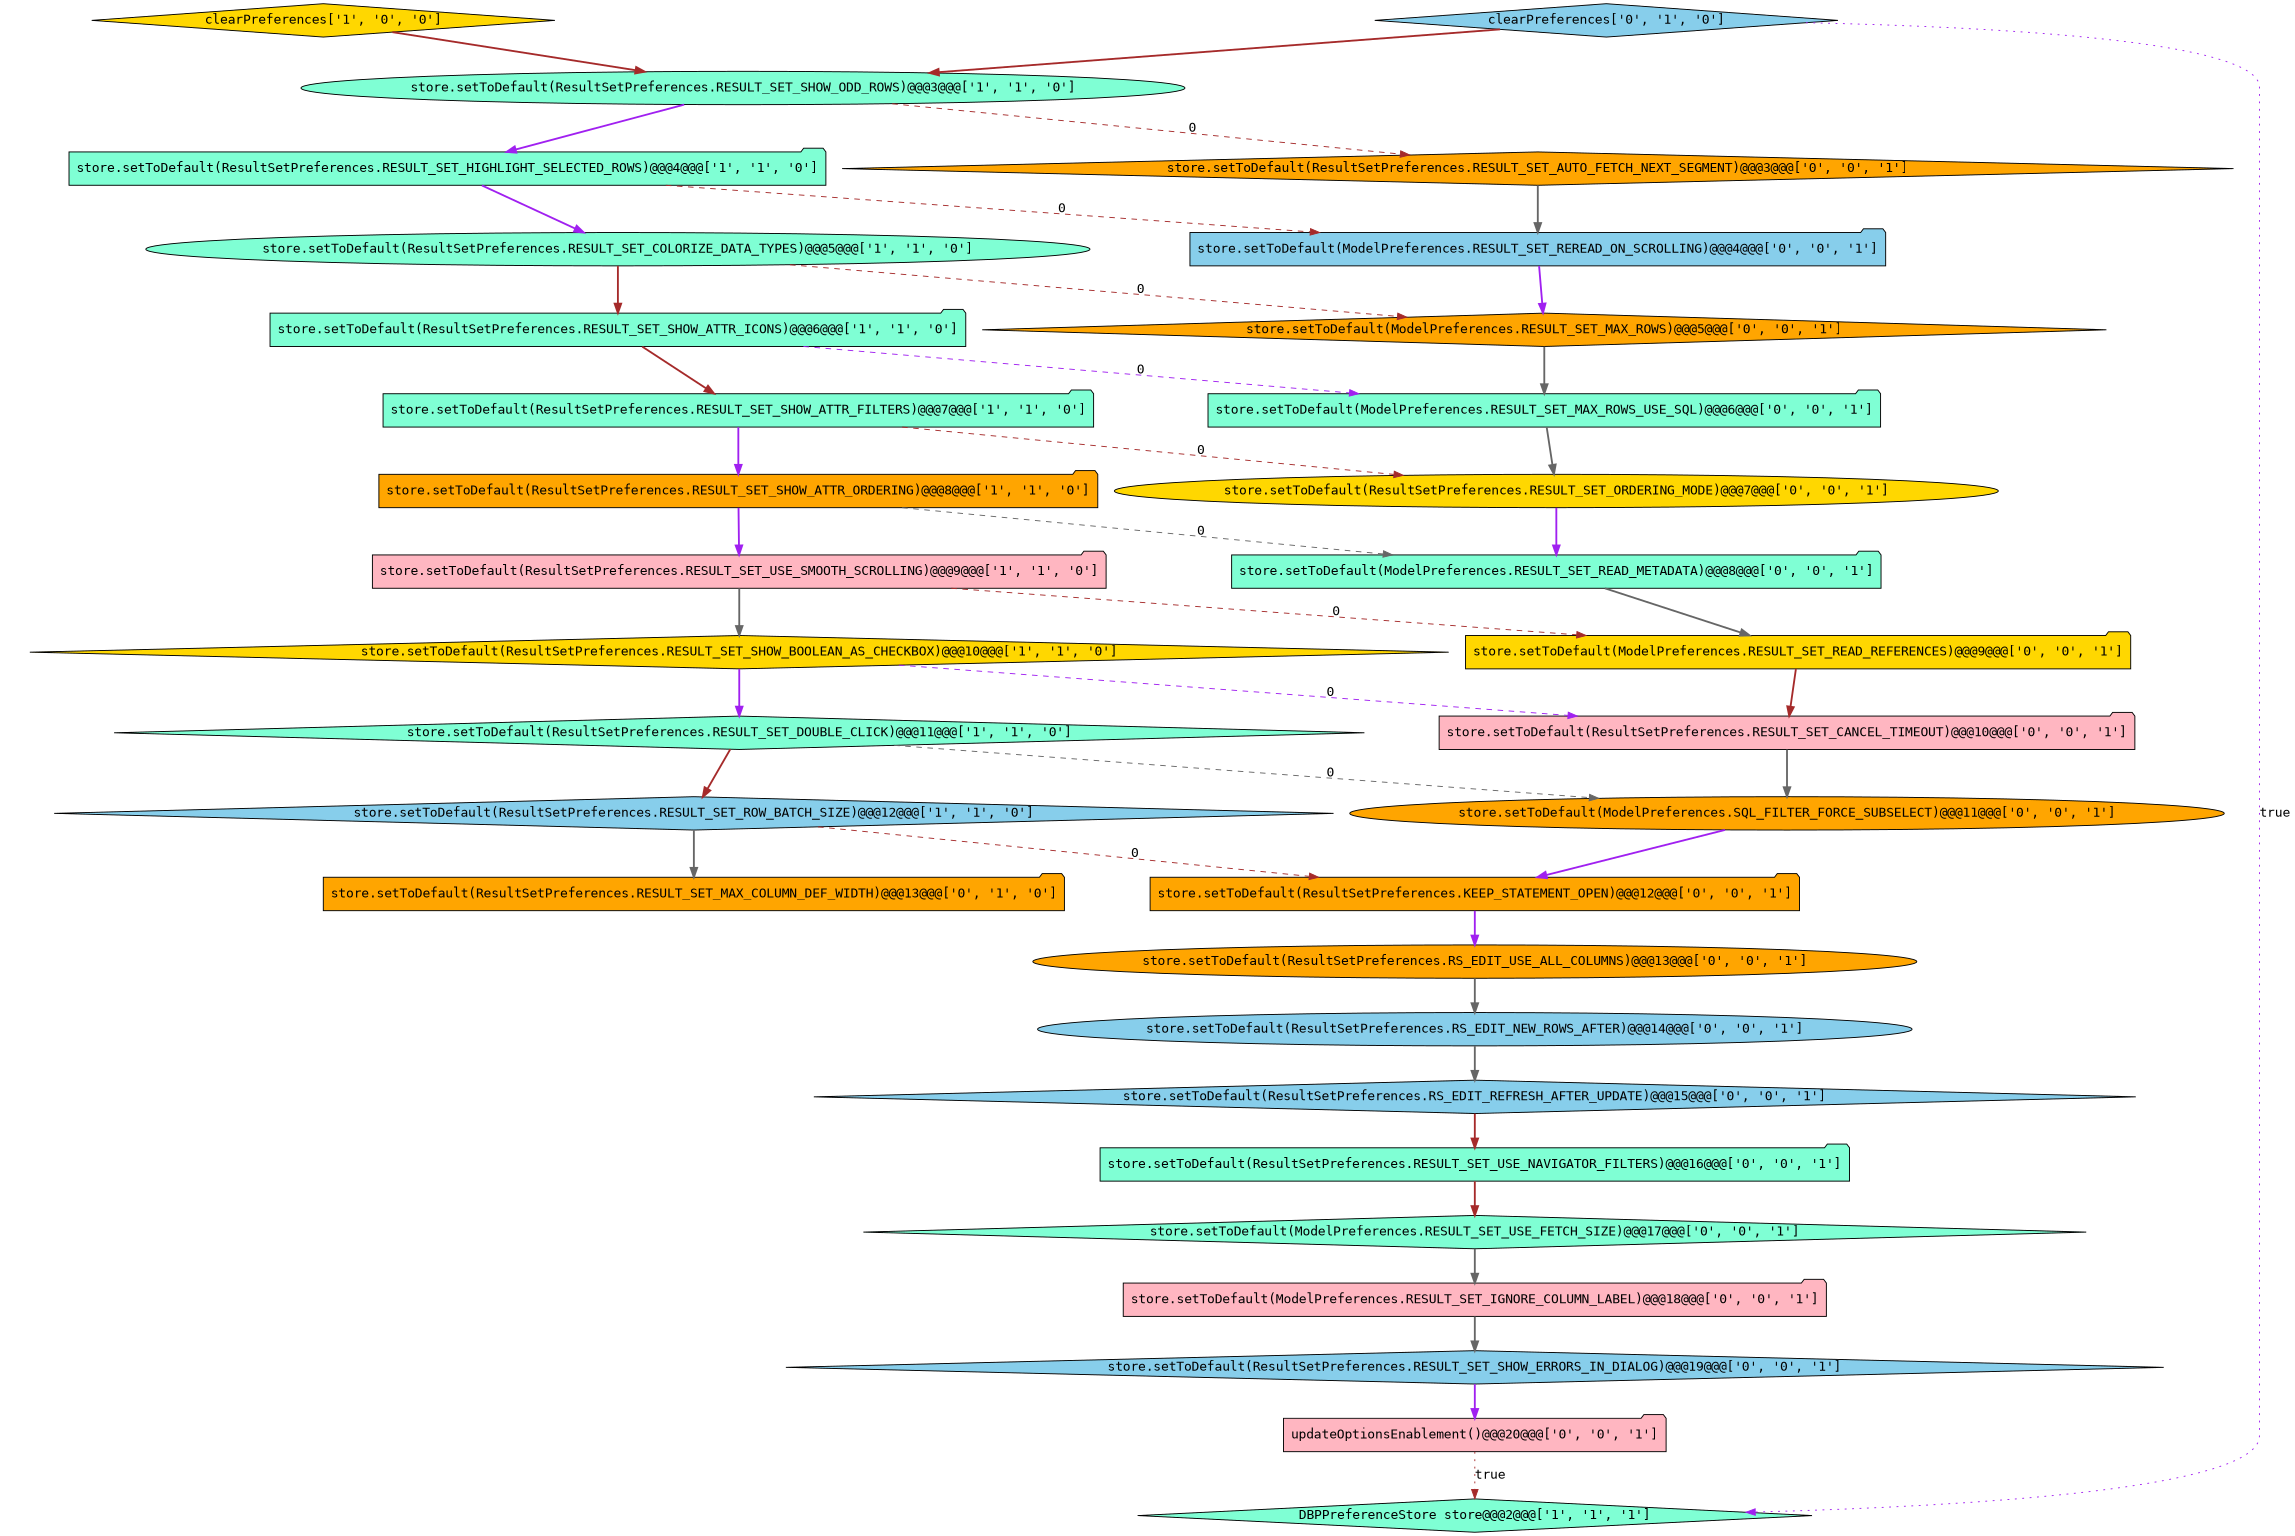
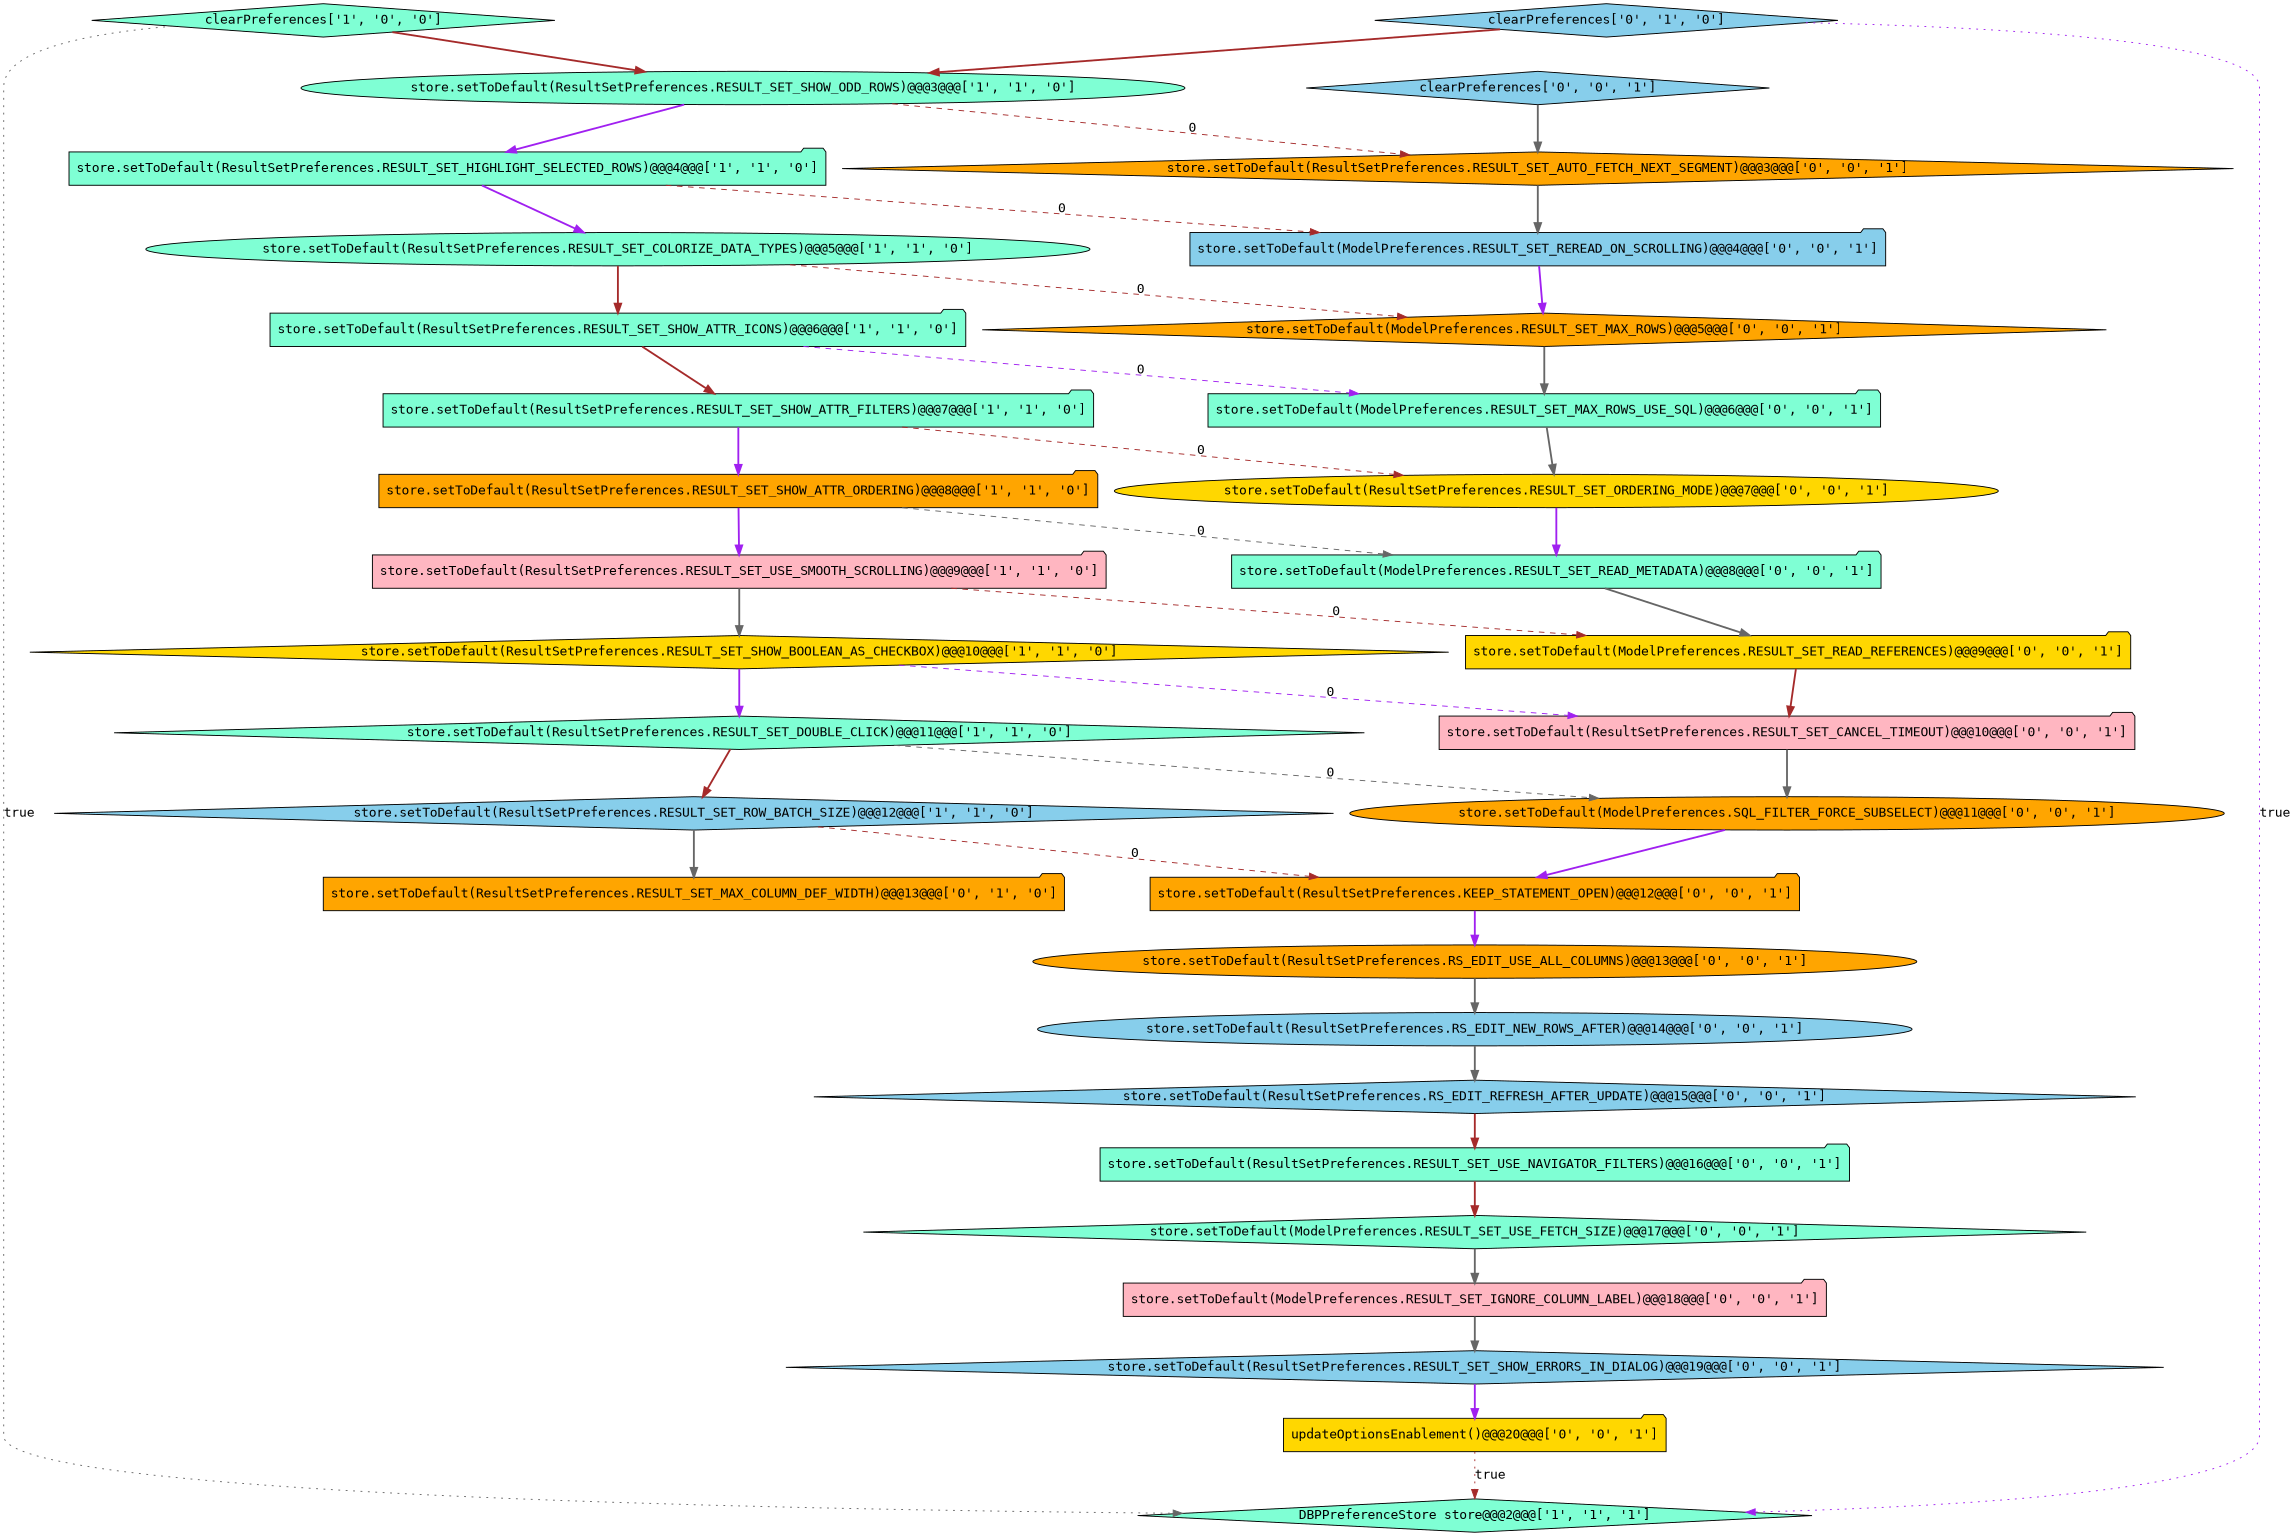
(323, 20) -> (323, 20)
none -> (1538, 88)
none -> (4, 1256)
(1475, 1435) -> (1475, 1435)
